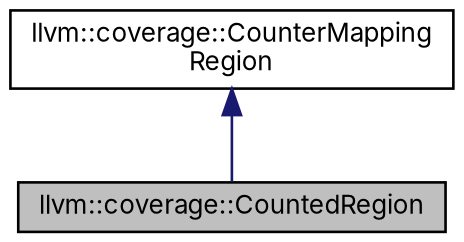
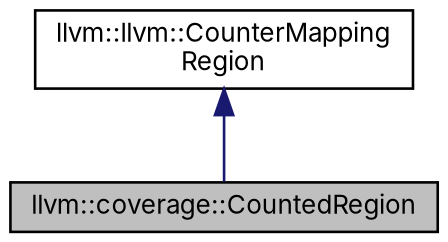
(232, 50) -> (224, 50)
